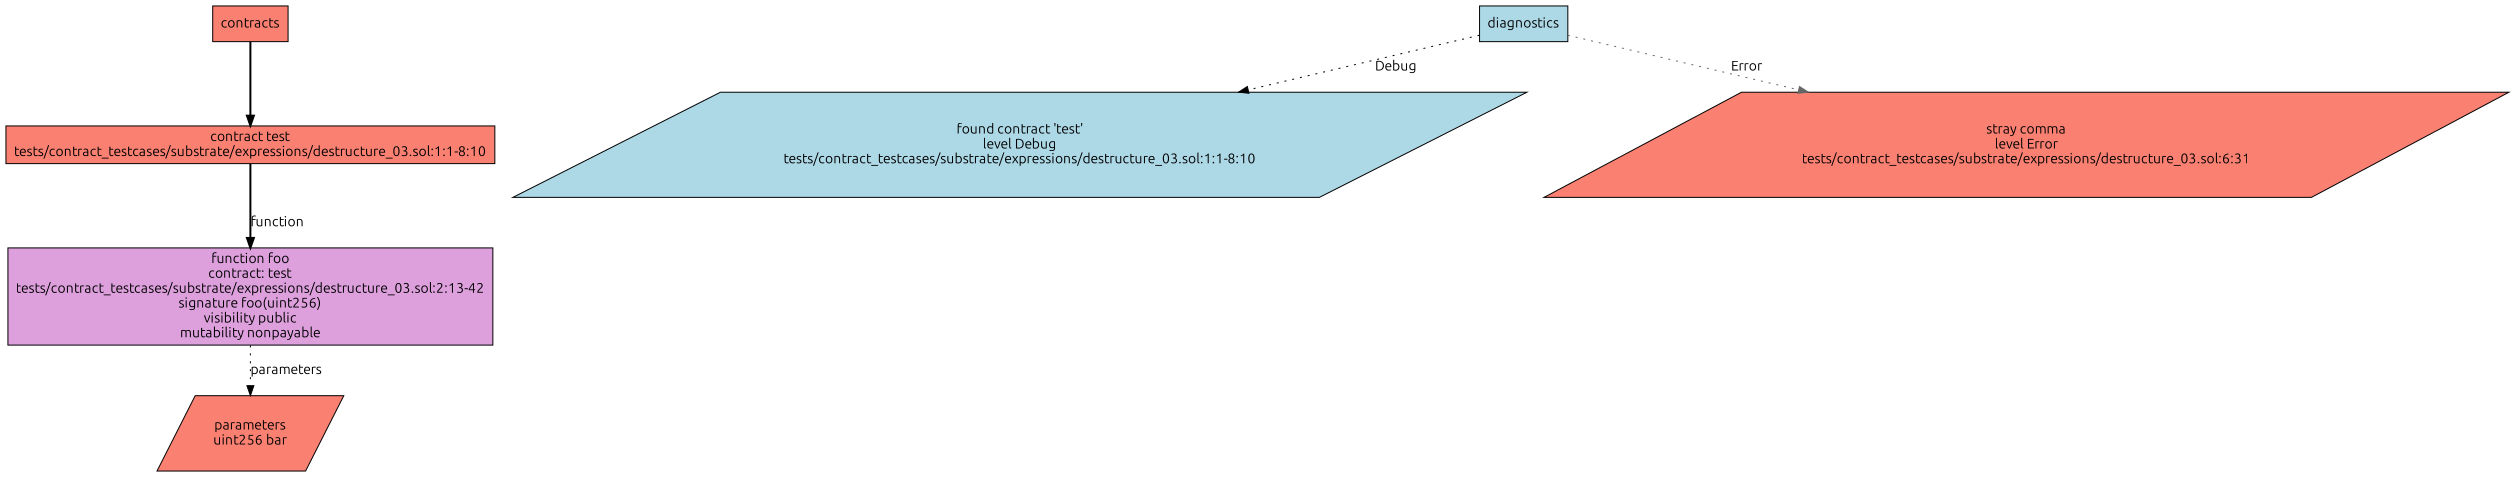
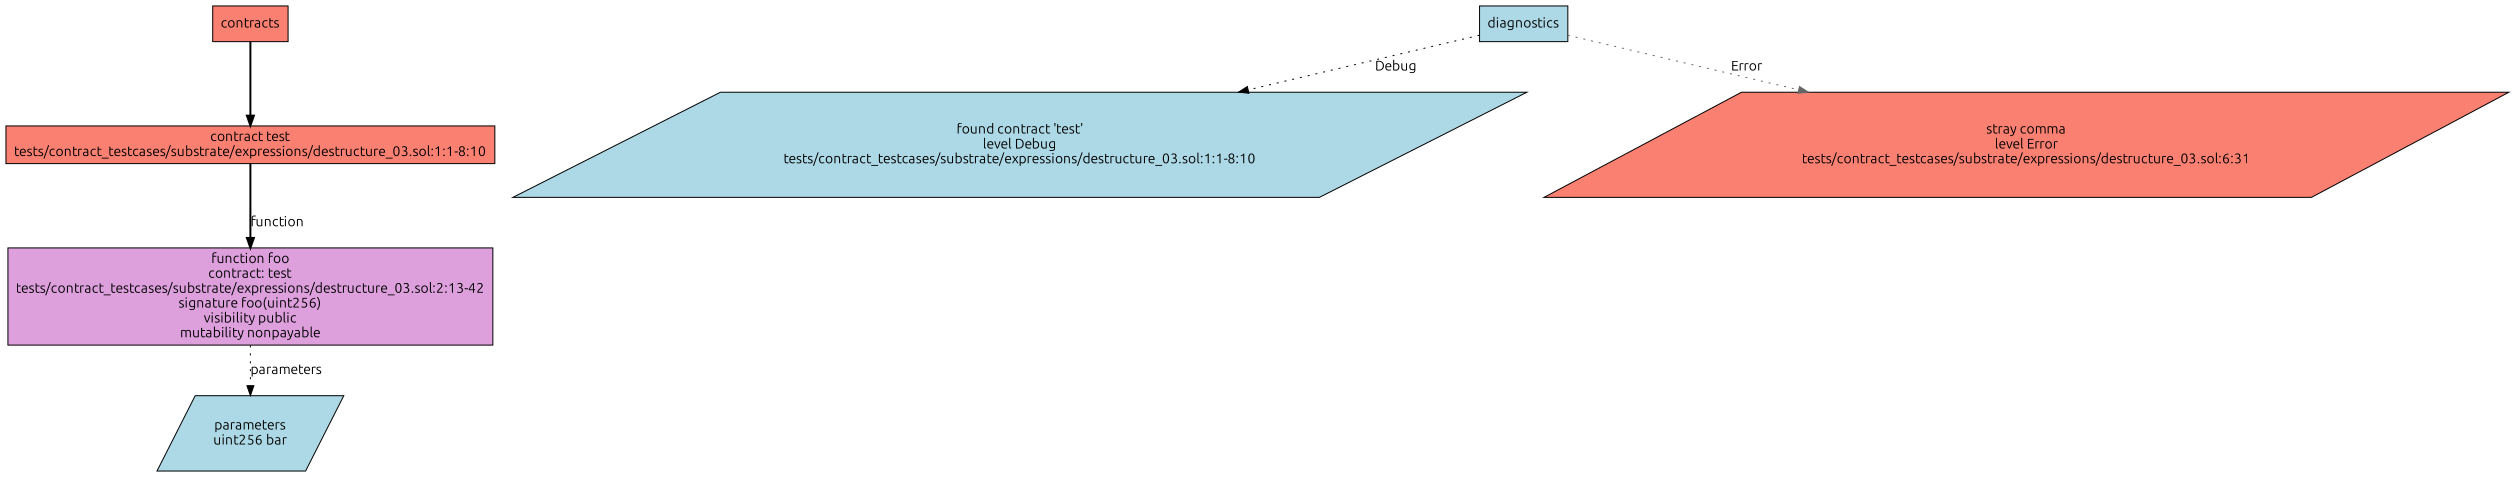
(250, 433) -> (250, 433)
